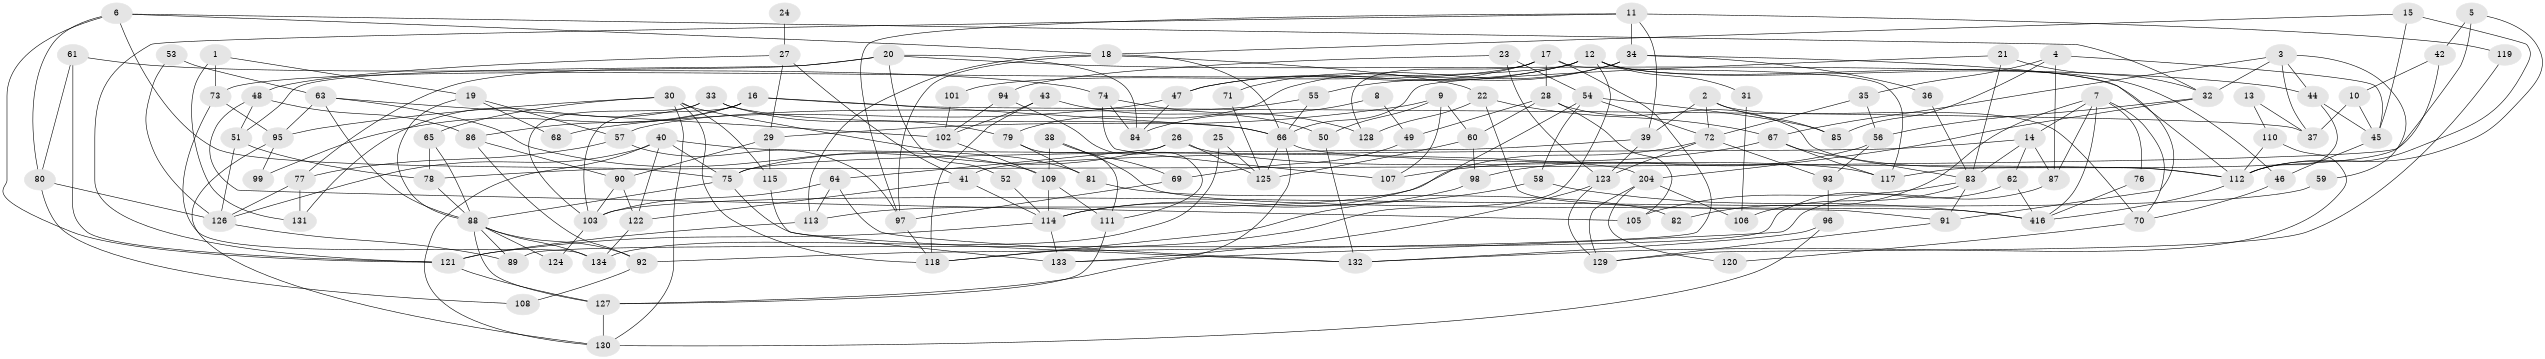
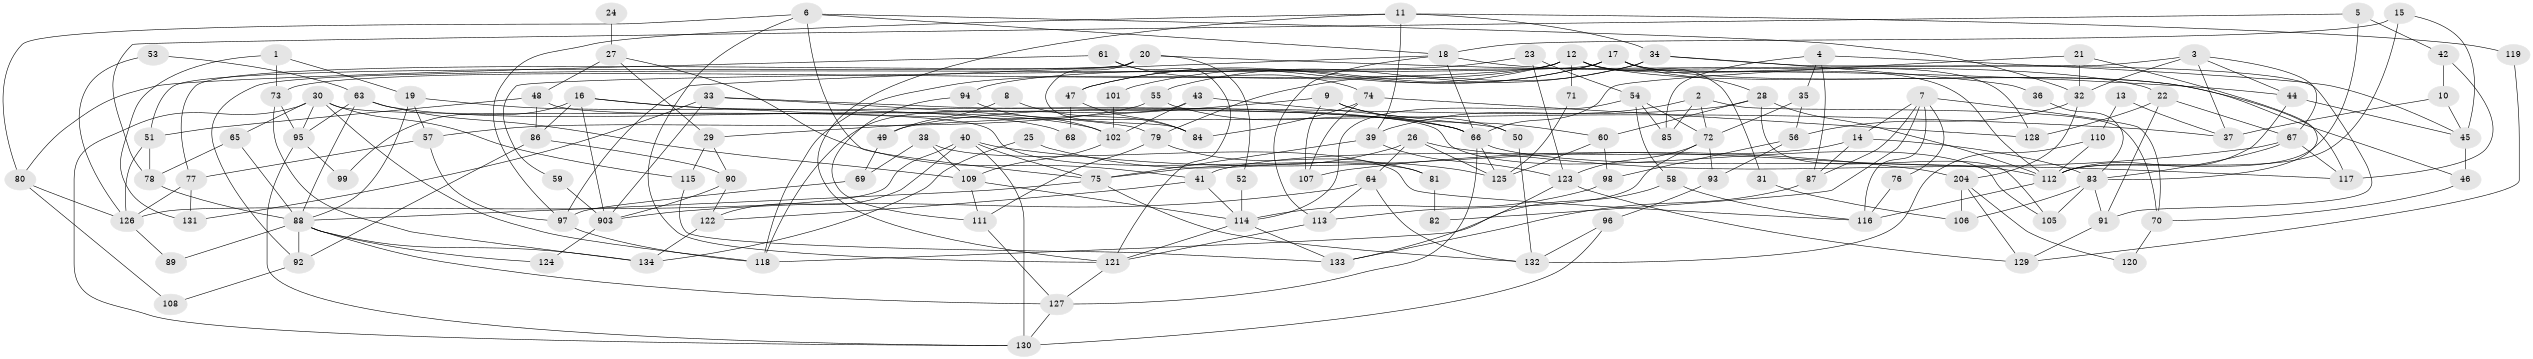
(2012, 180) -> none
(591, 221) -> (606, 221)
(2038, 221) -> (1865, 221)
